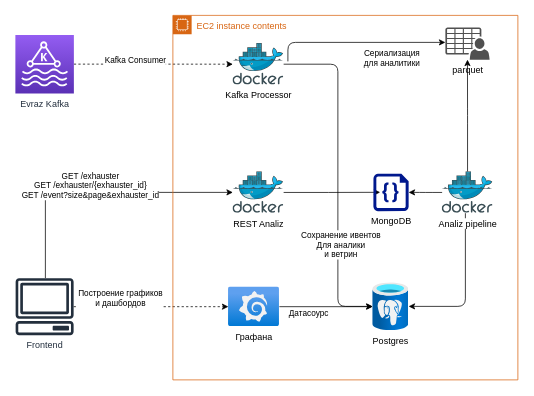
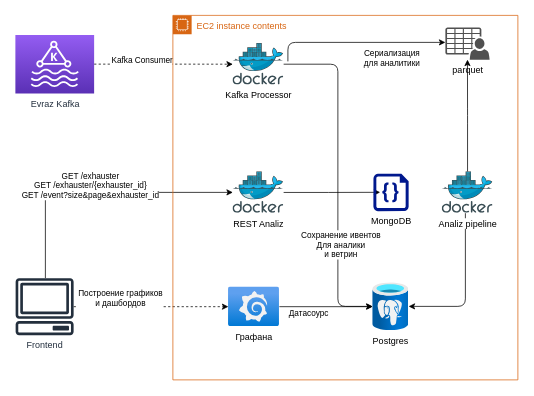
(45, 64) -> (55, 64)
(429, 192) -> none
